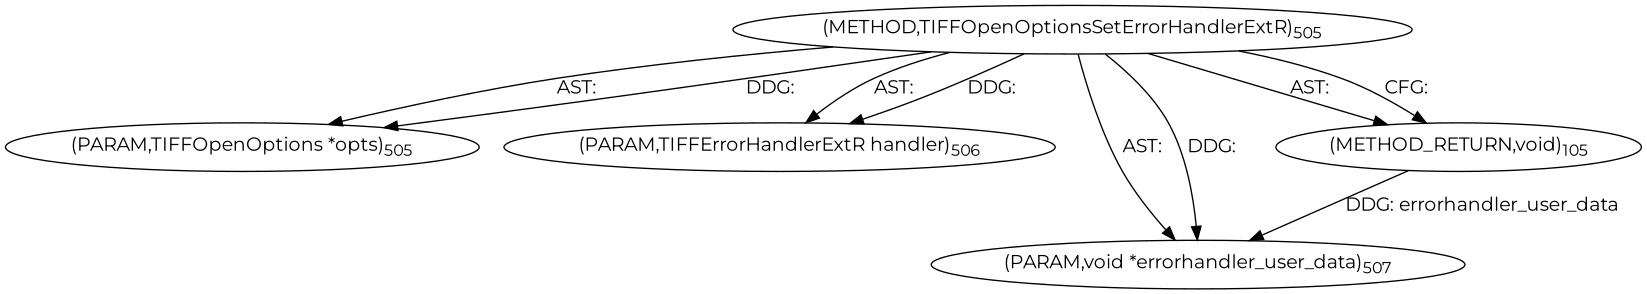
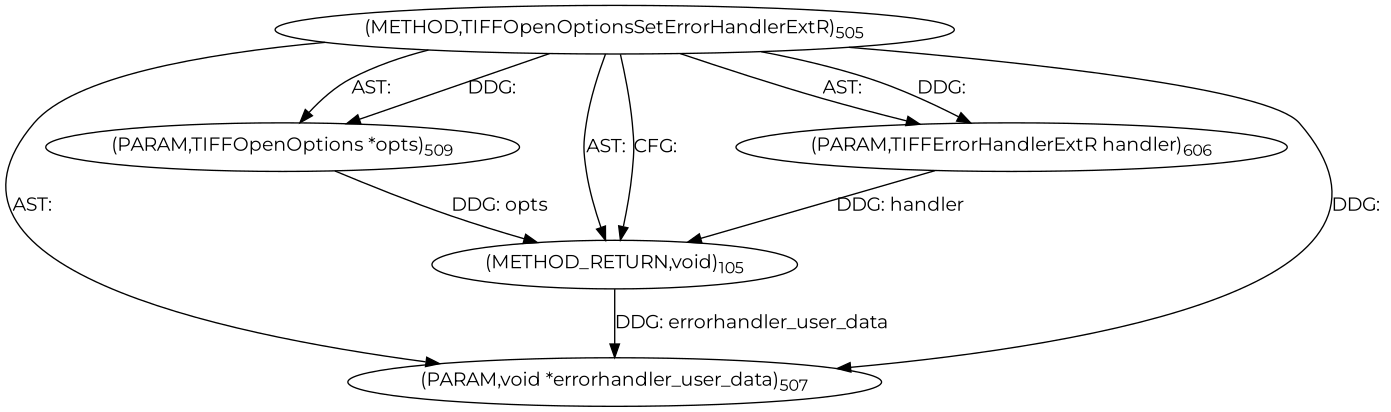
(399, 145) -> (439, 145)
(966, 145) -> (1198, 145)
none -> (818, 204)
none -> (429, 208)
